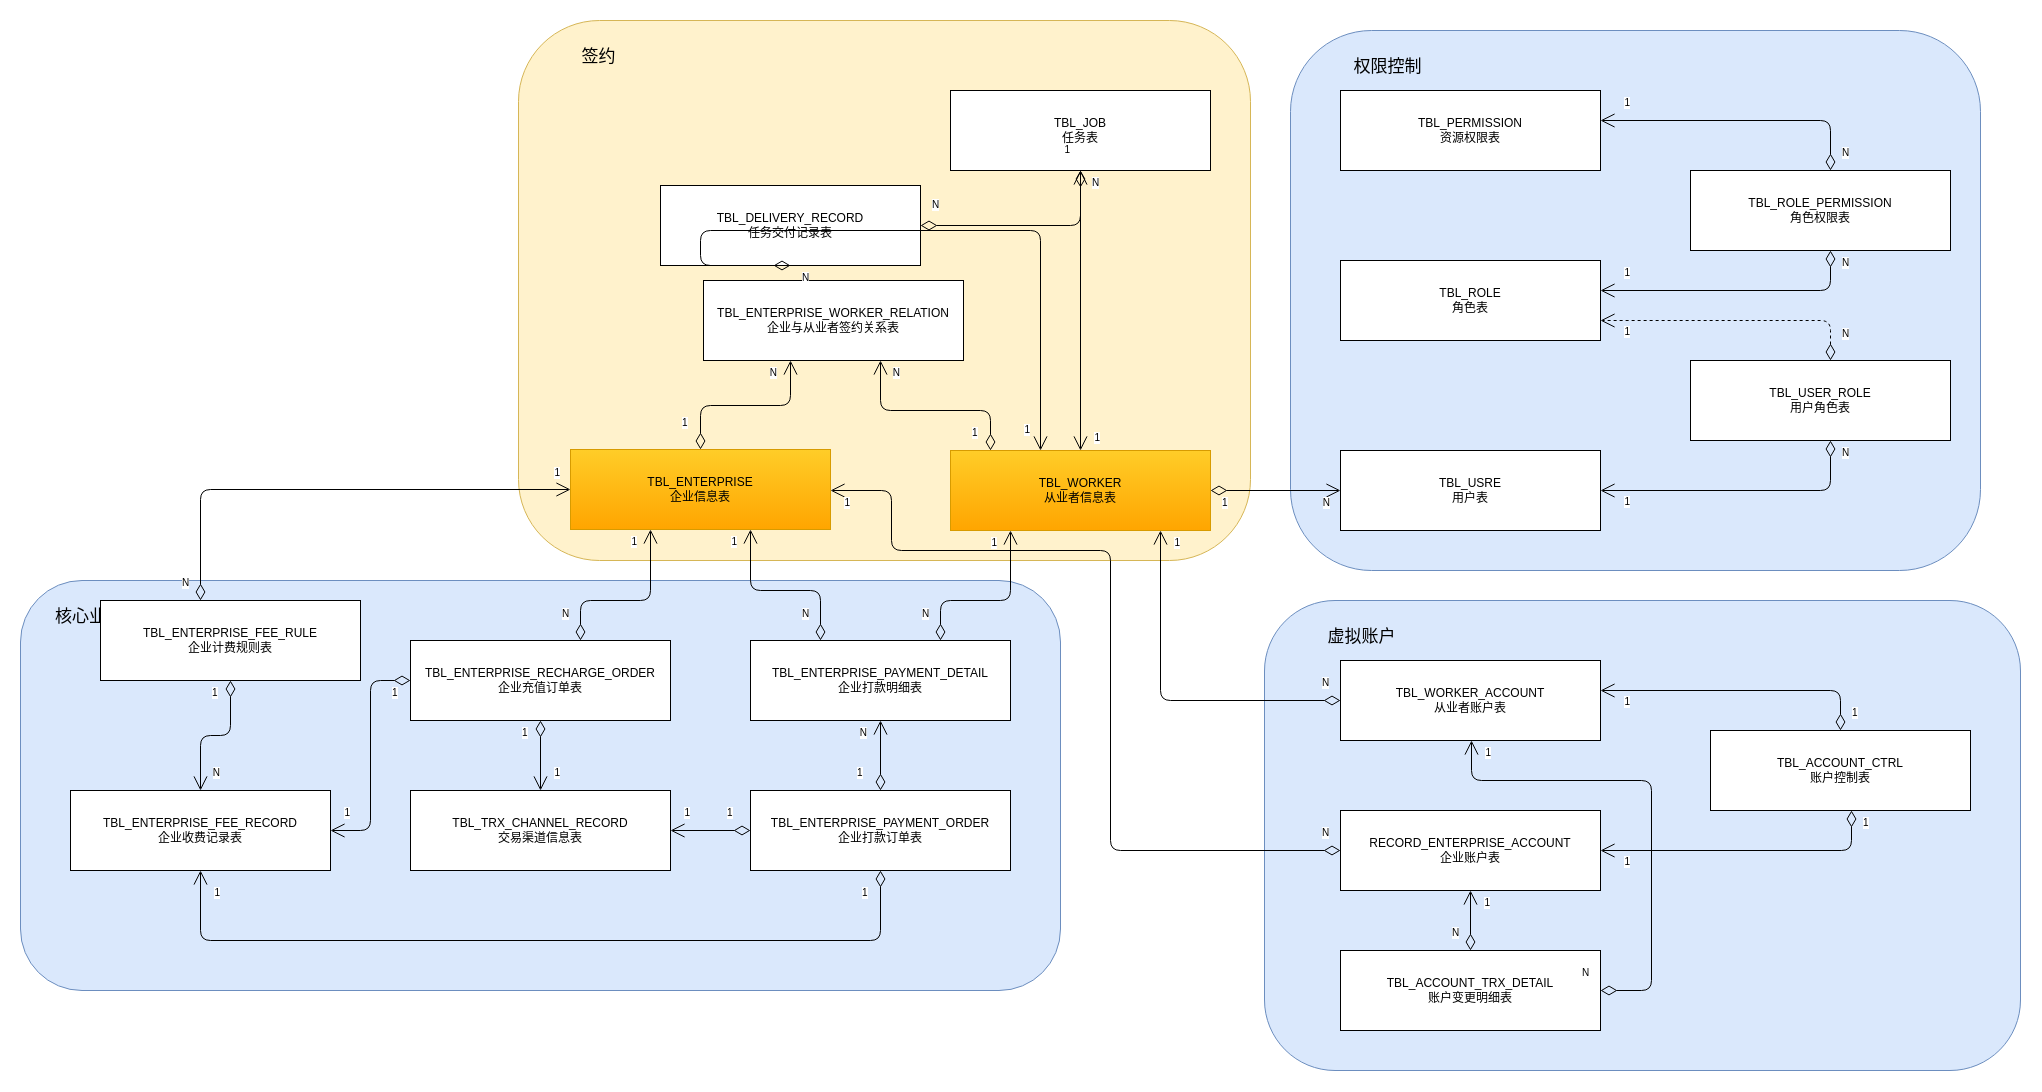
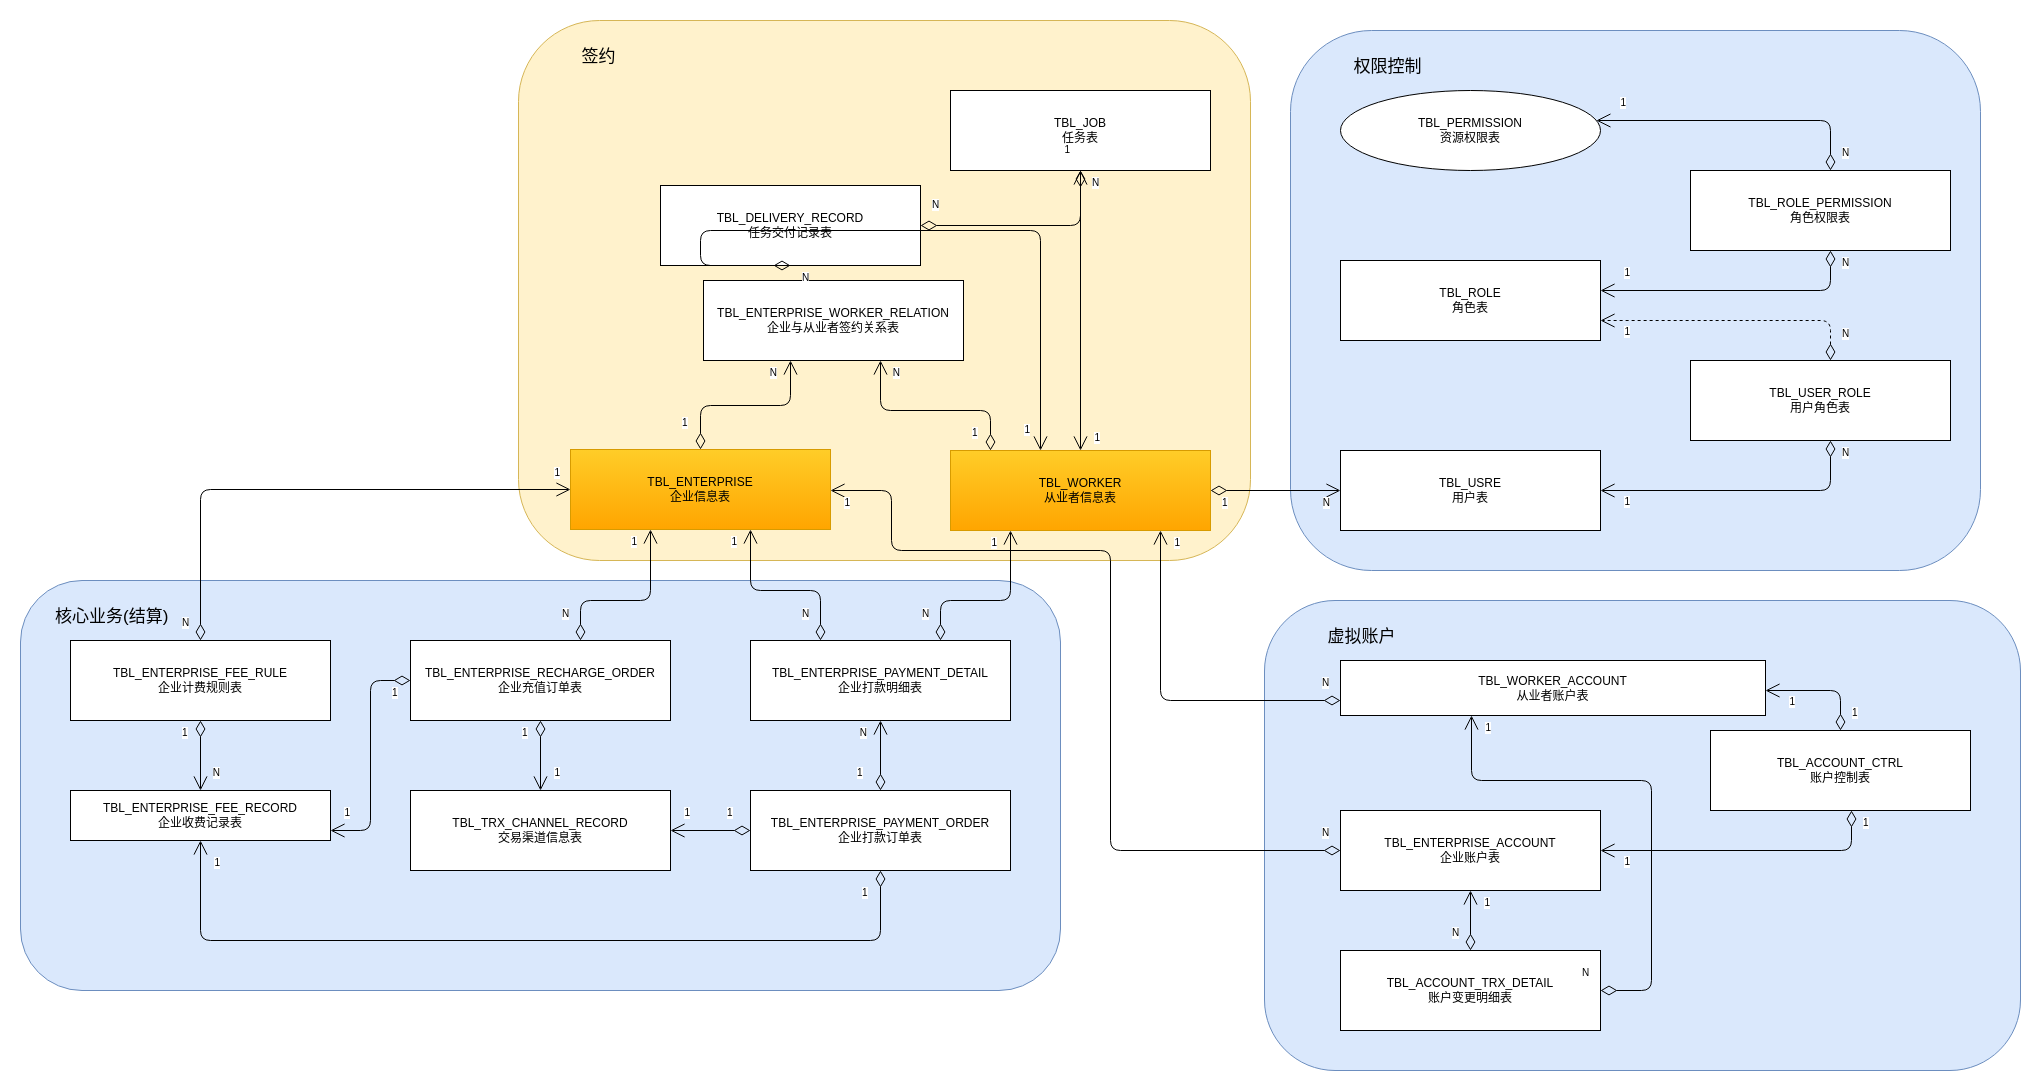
(1471, 131) -> (1471, 131)
(231, 641) -> (201, 681)
(1471, 701) -> (1553, 688)
(201, 831) -> (201, 816)
(1471, 851) -> (1471, 851)
